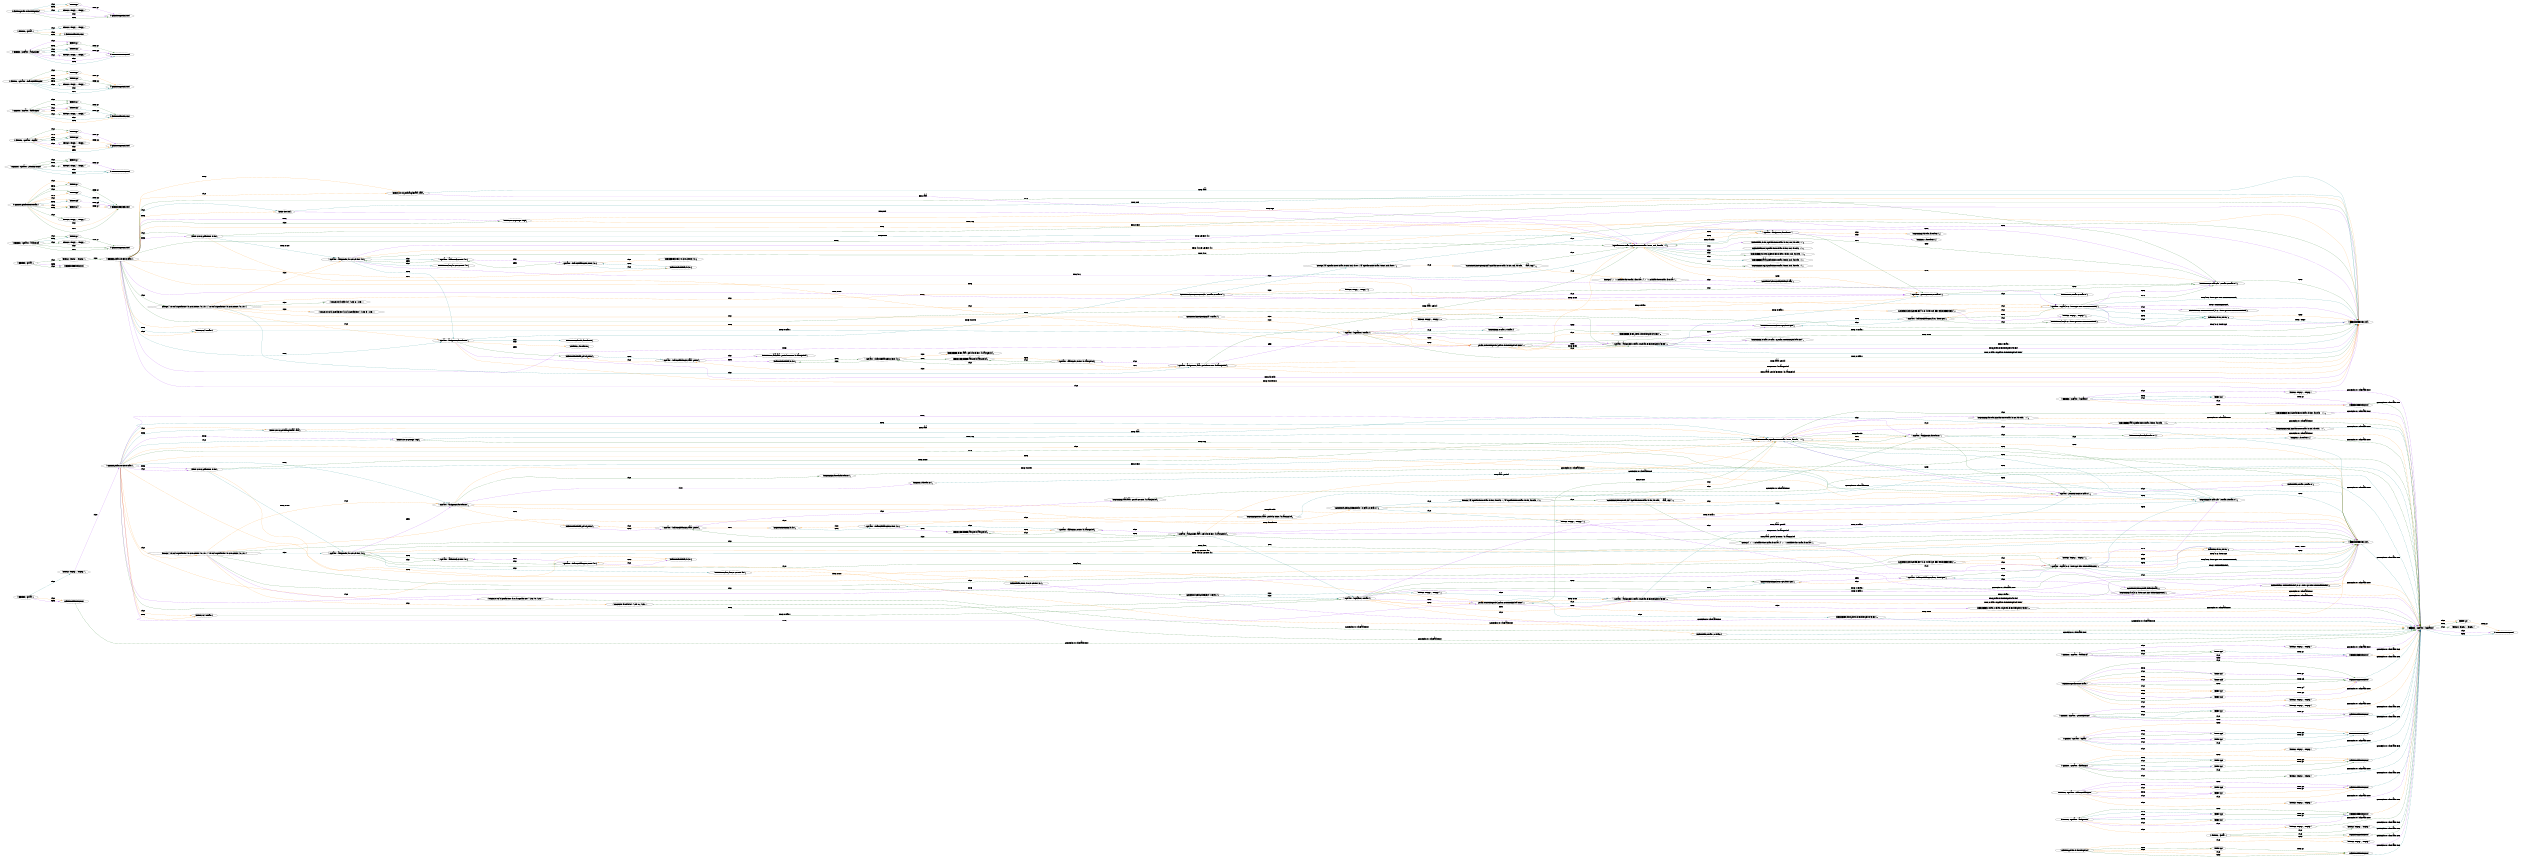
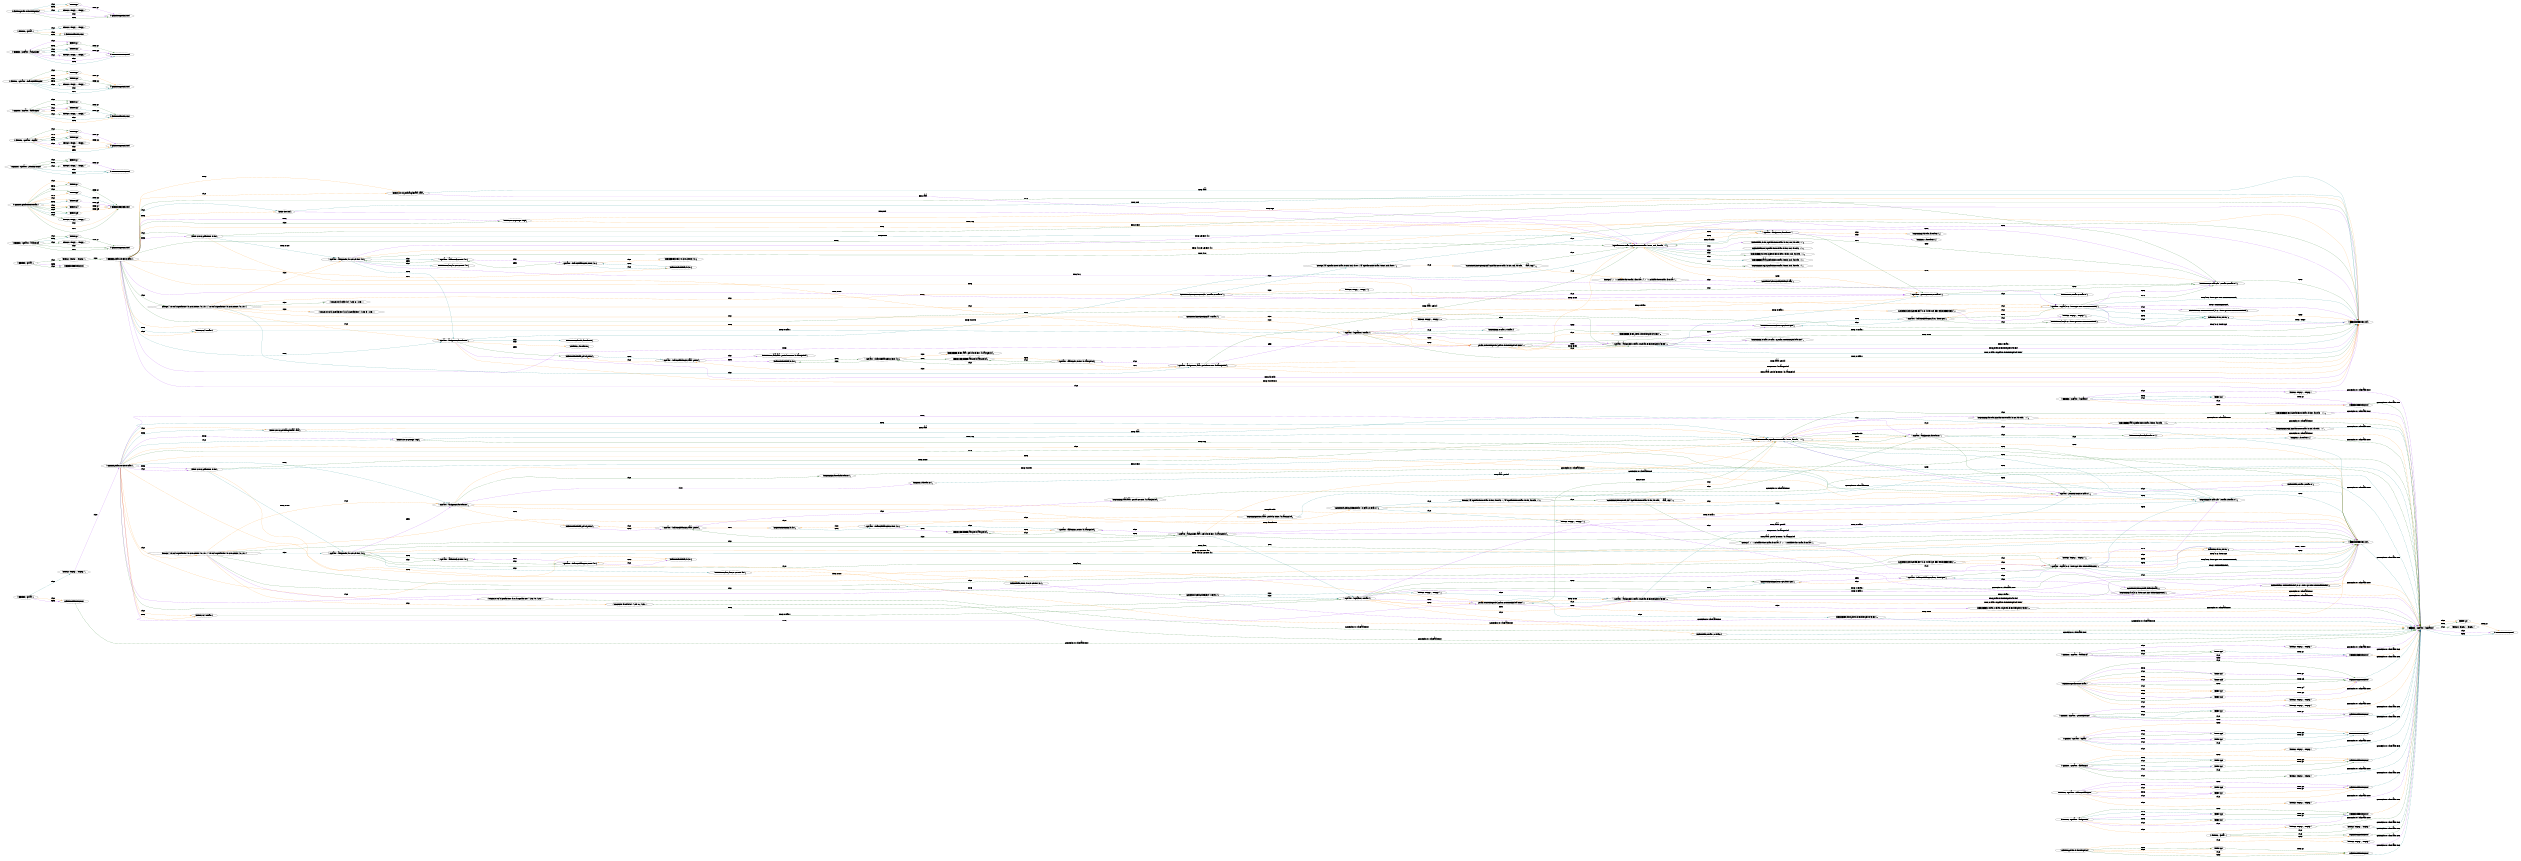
none -> (74, 213)
